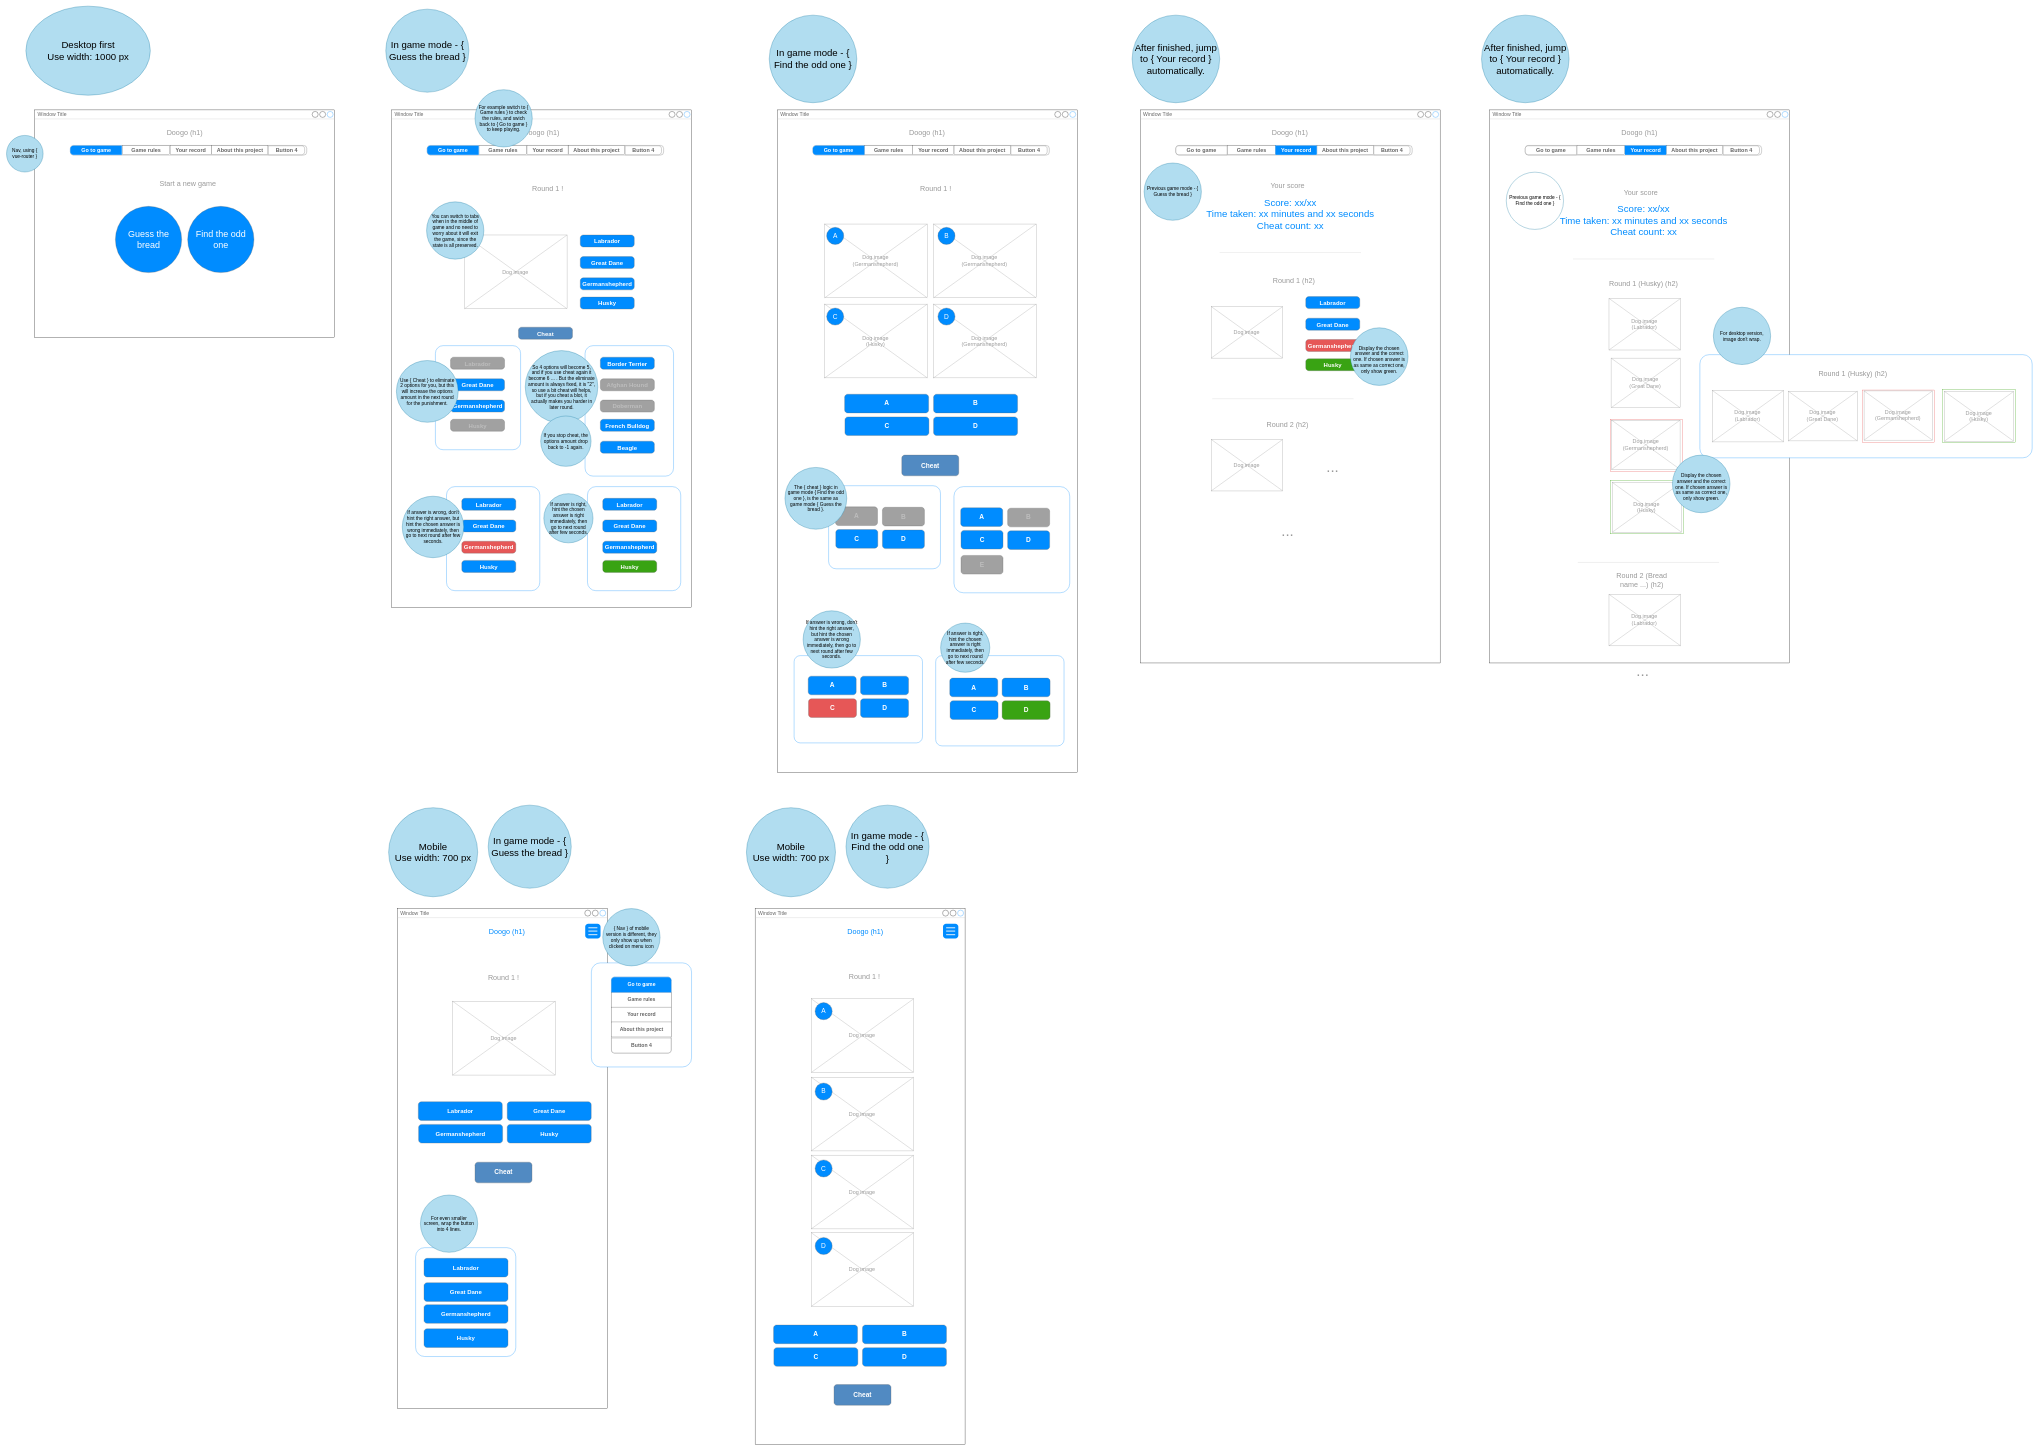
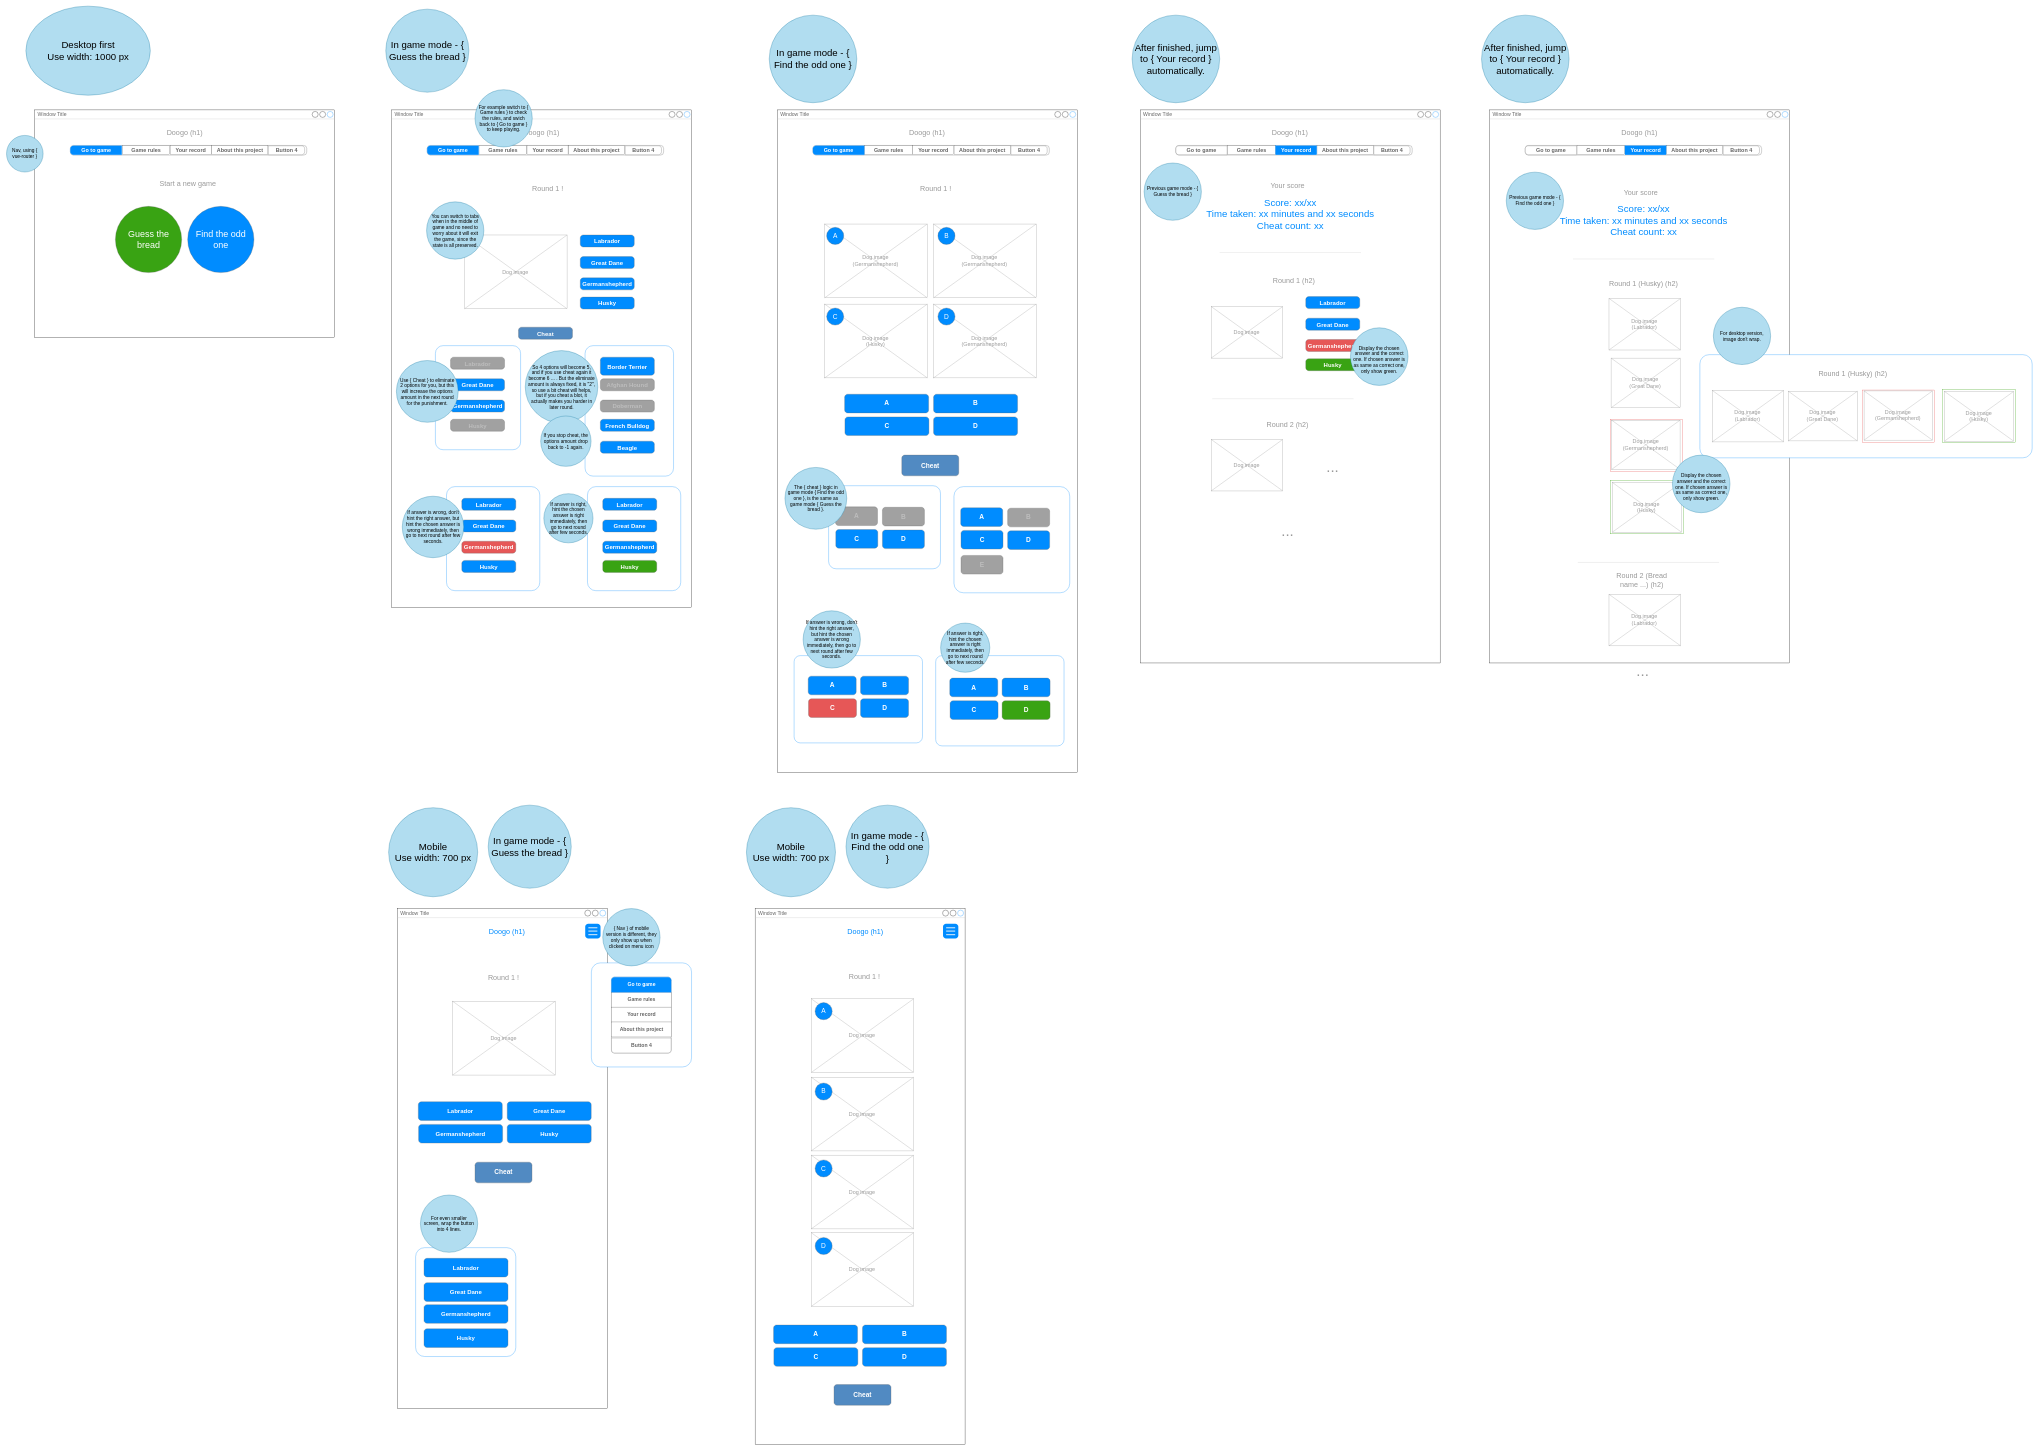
(1535, 201) -> (1535, 201)
(148, 240) -> (148, 240)
(627, 363) -> (627, 366)
